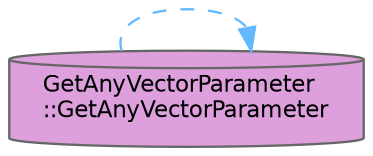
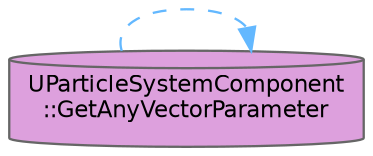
(186, 99) -> (186, 99)
